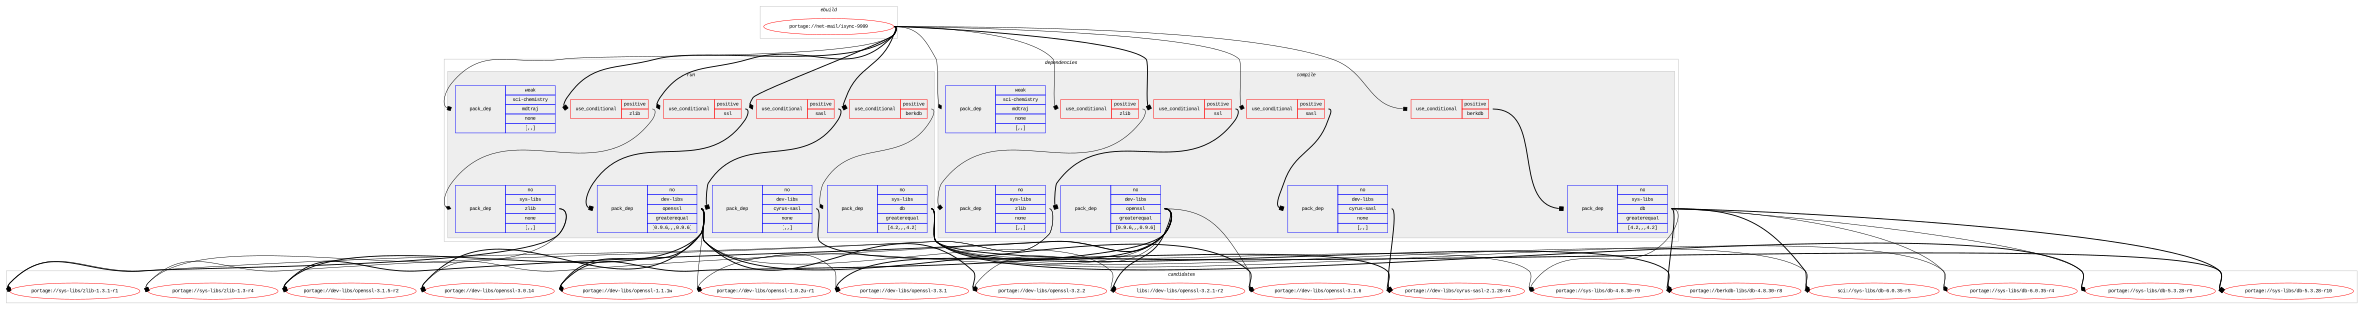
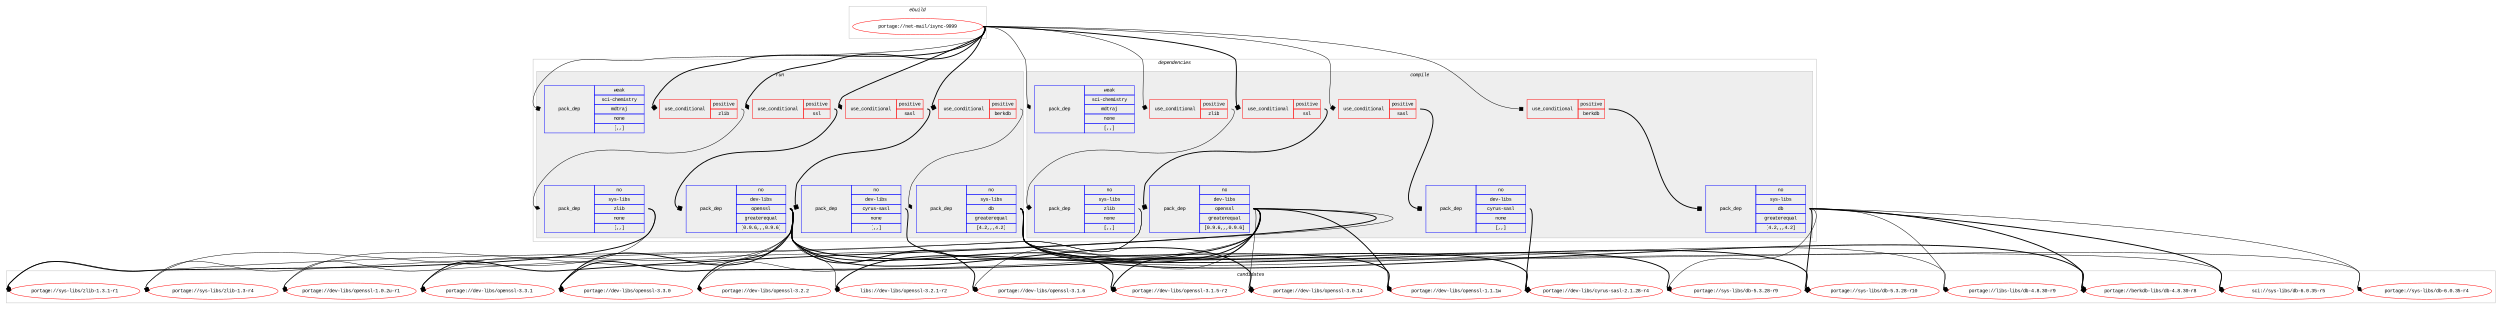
none -> (627, 291)
(1598, 291) -> (2012, 291)
